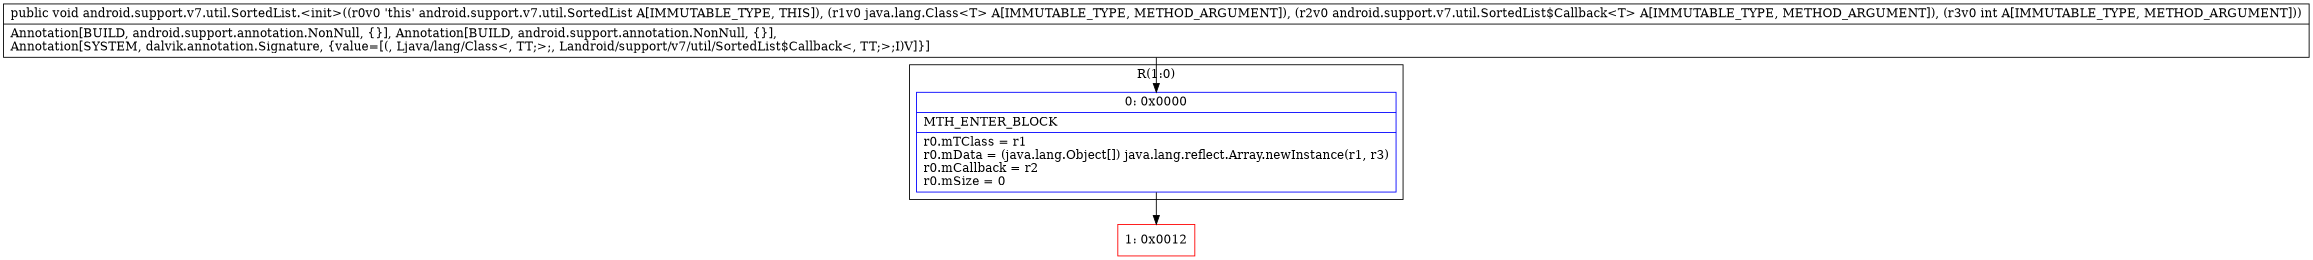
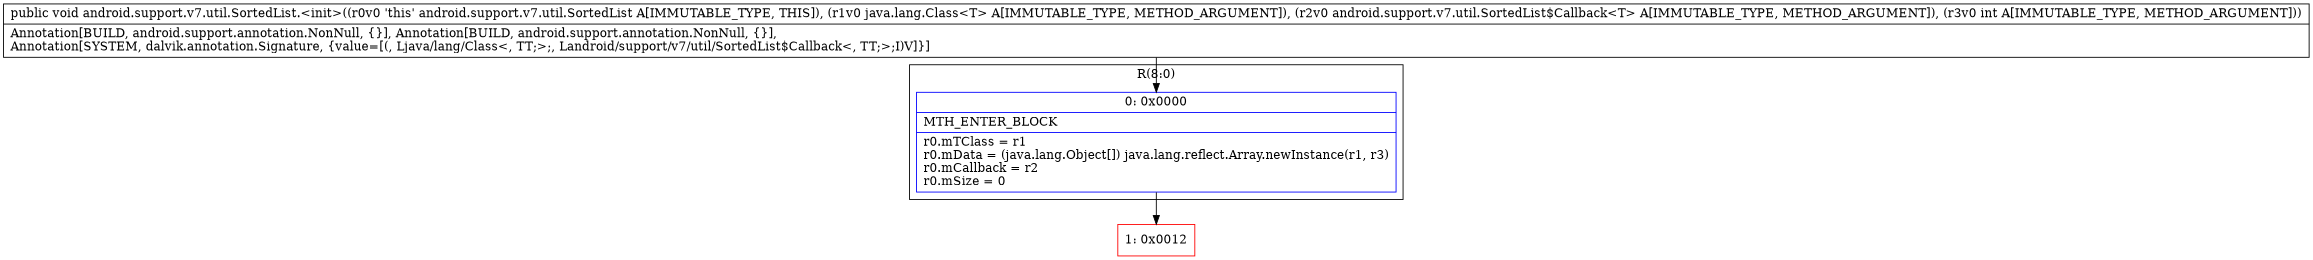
(1156, 75) -> (1156, 75)
